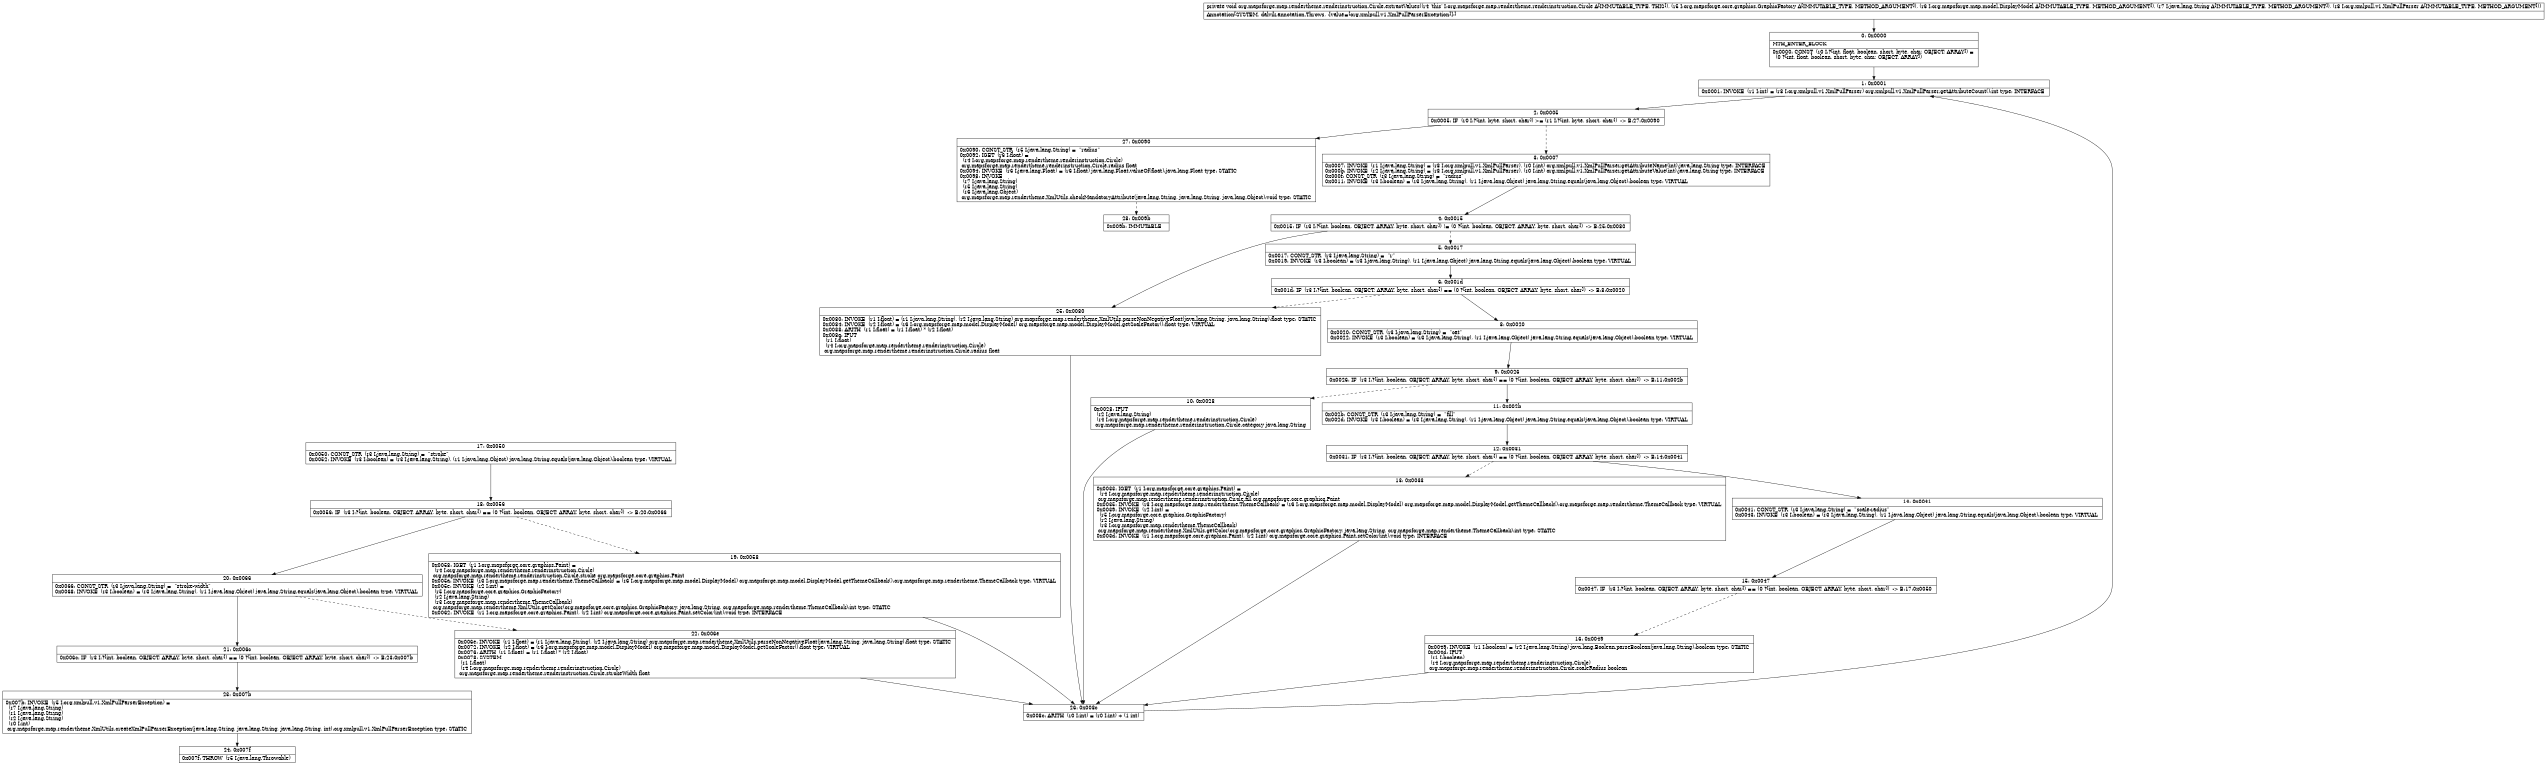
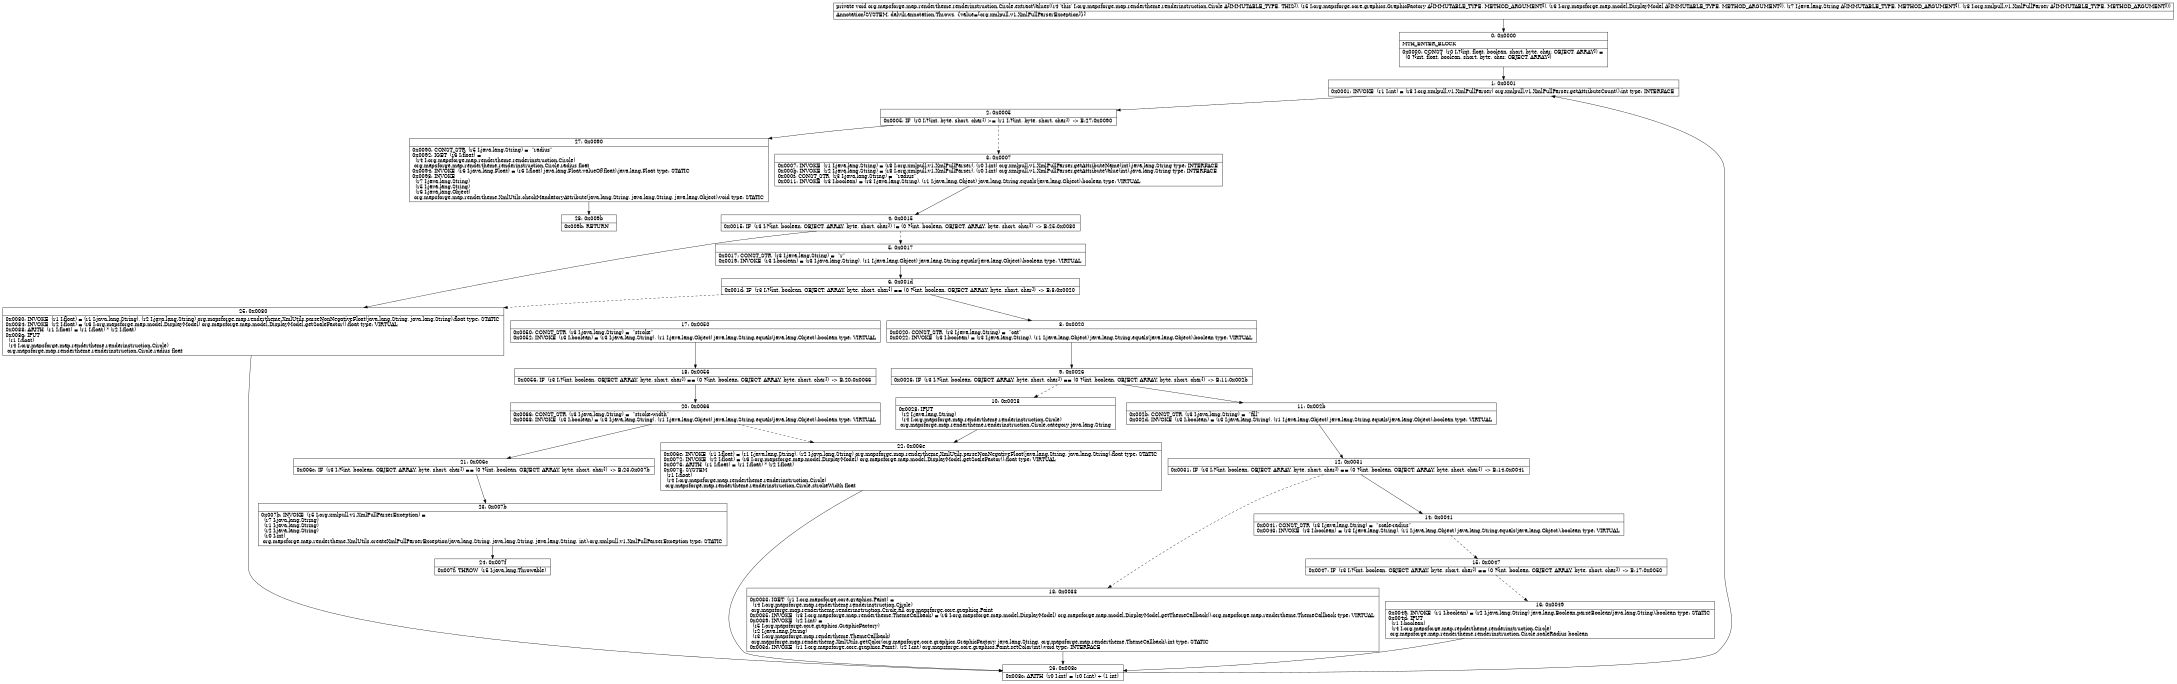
(1136, 207) -> (589, 207)
(1136, 227) -> (589, 227)
(1084, 547) -> (967, 435)
(1835, 548) -> (1463, 546)
(745, 585) -> none
